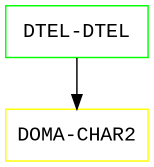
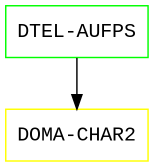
(77, 32) -> (77, 32)
